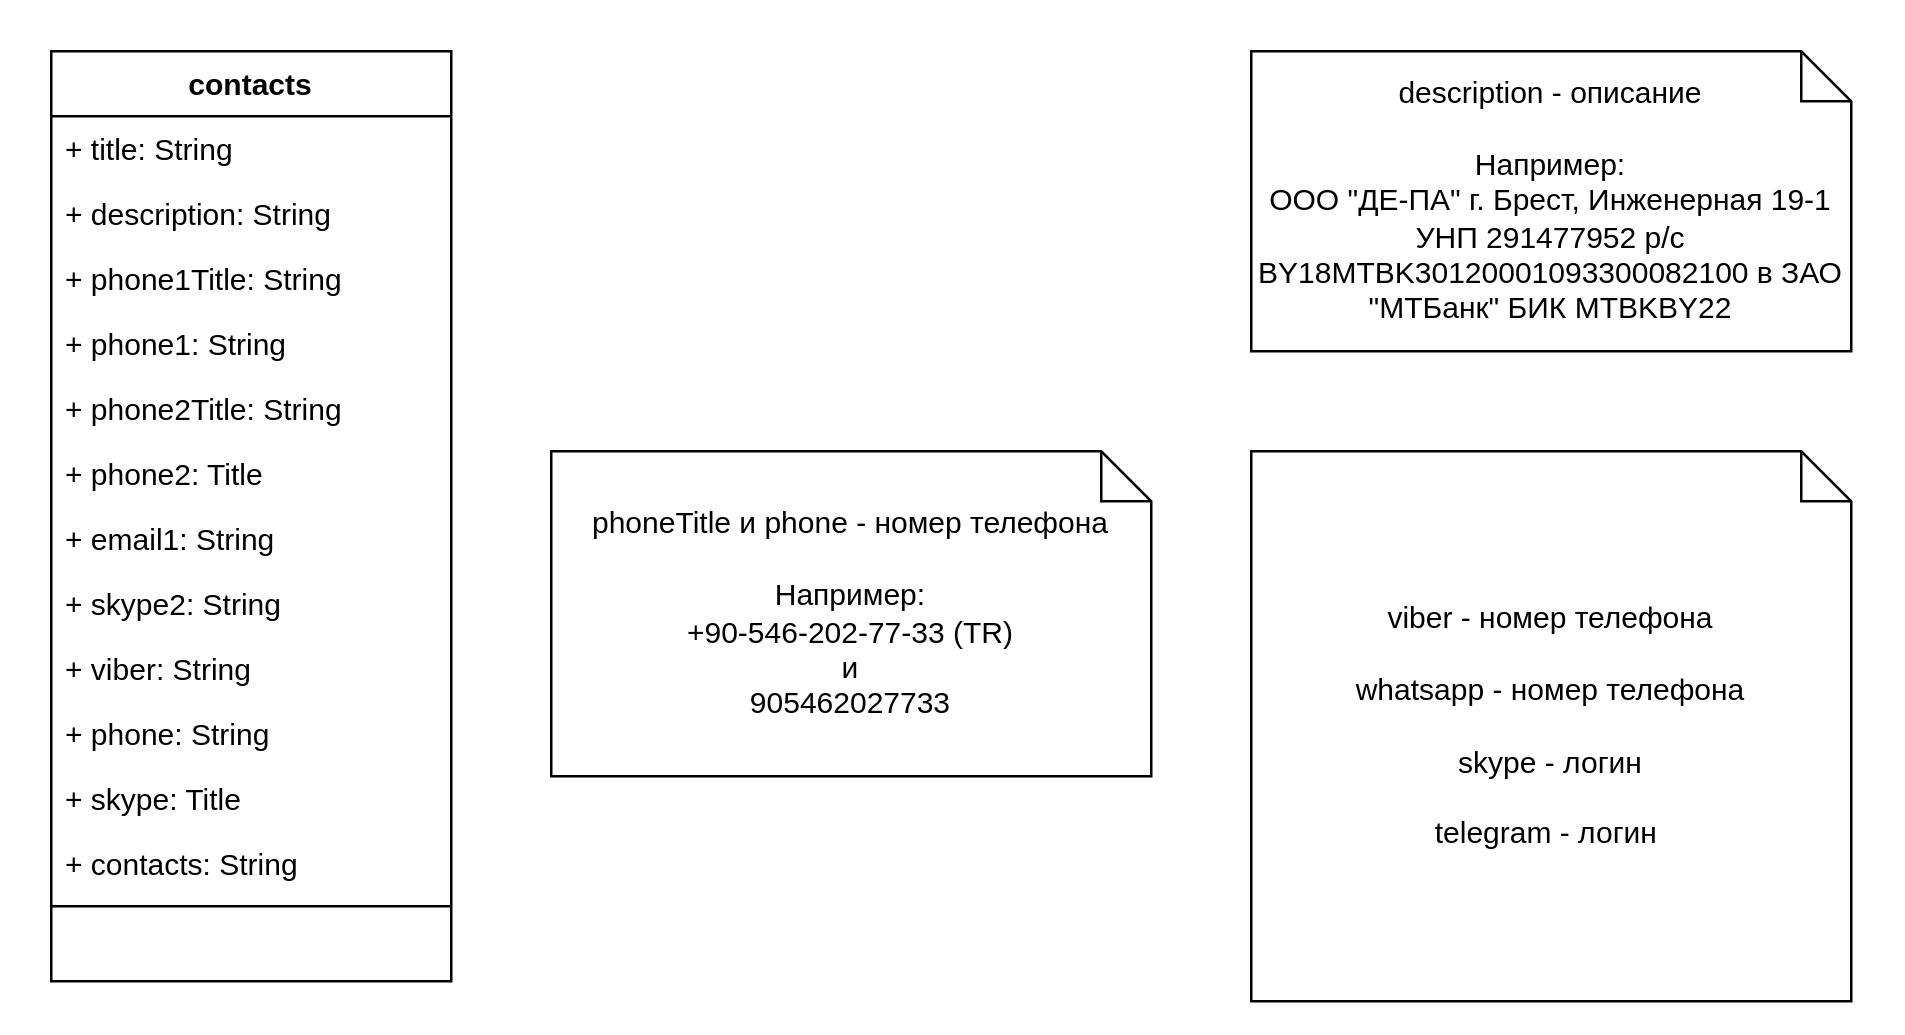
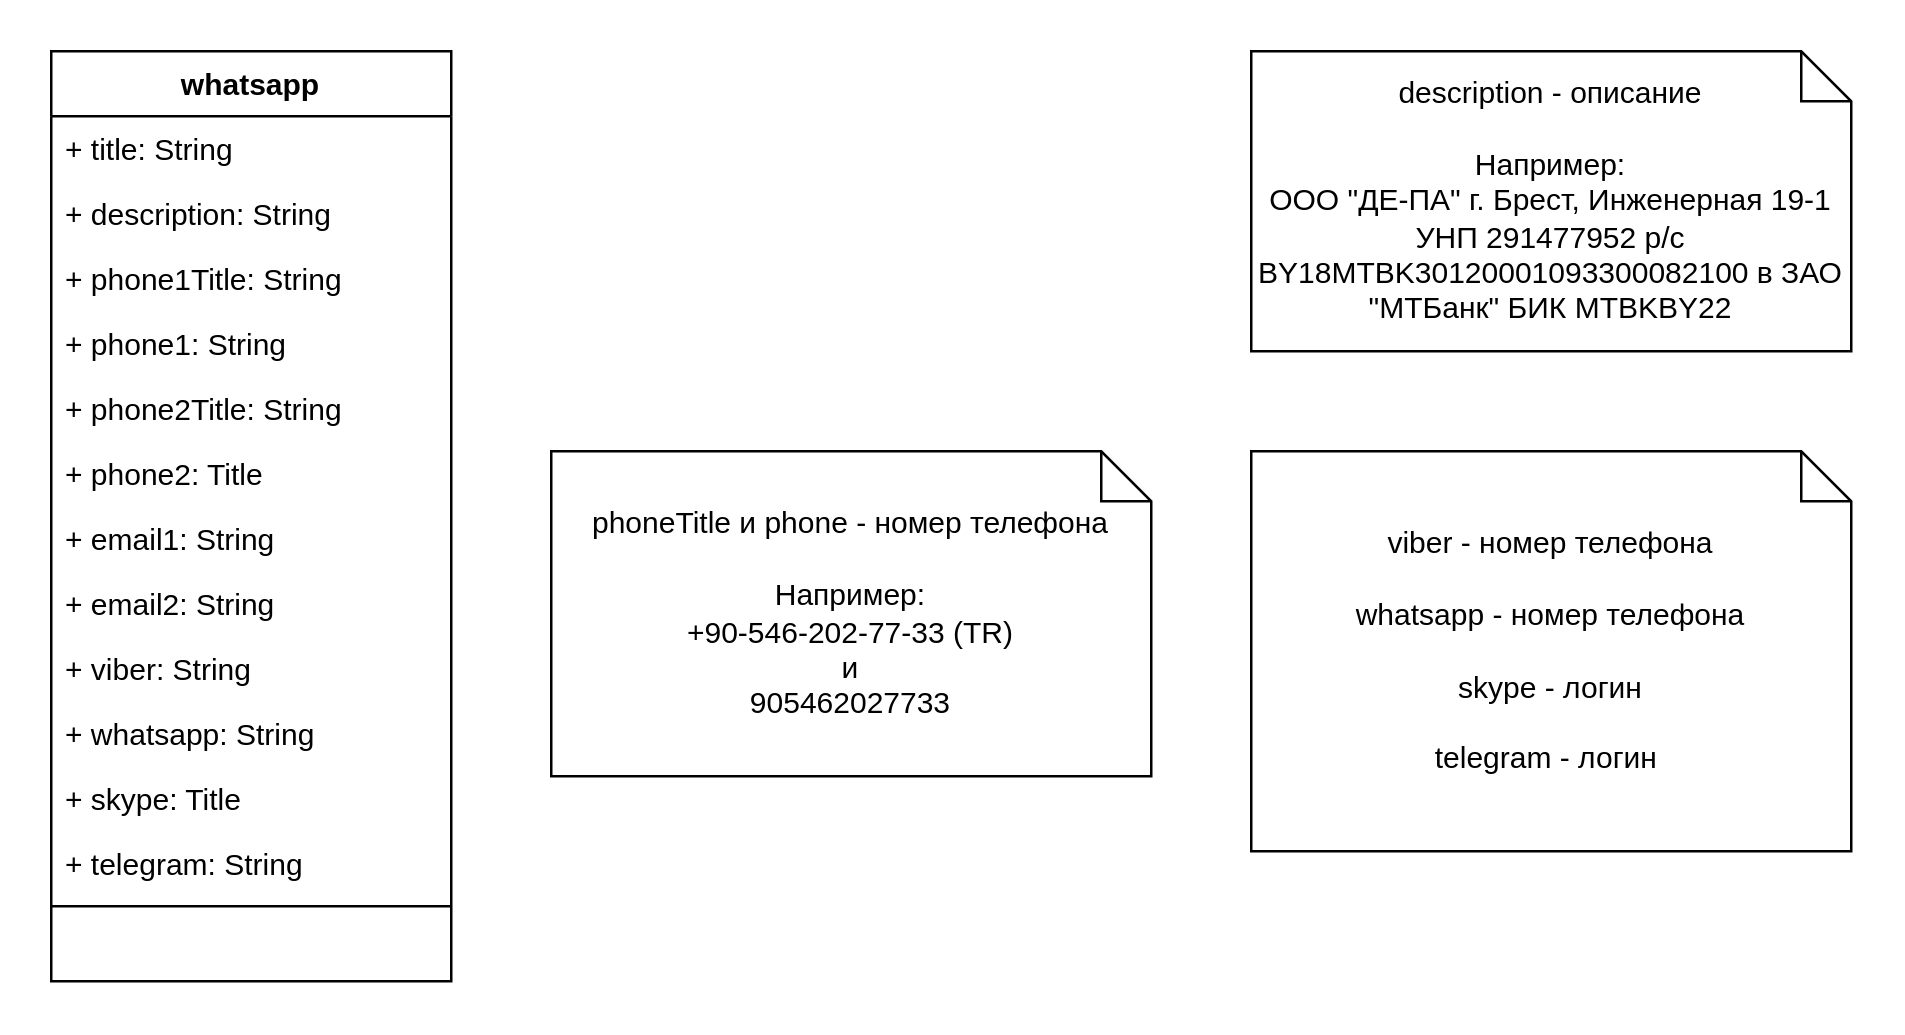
(250, 85) -> (250, 85)
(184, 605) -> (176, 605)
(1551, 726) -> (1551, 651)
(175, 735) -> (201, 735)
(201, 865) -> (197, 865)
